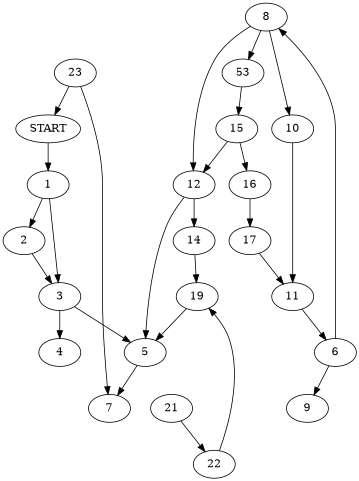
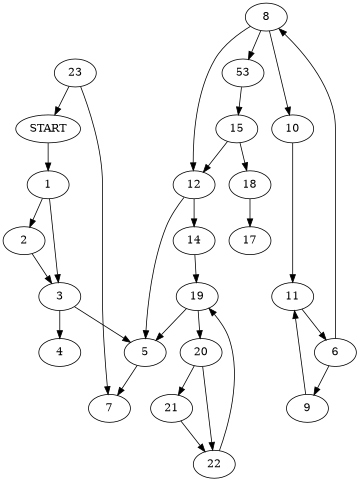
(250, 185) -> (250, 185)
(269, 266) -> (301, 356)
none -> (201, 352)
